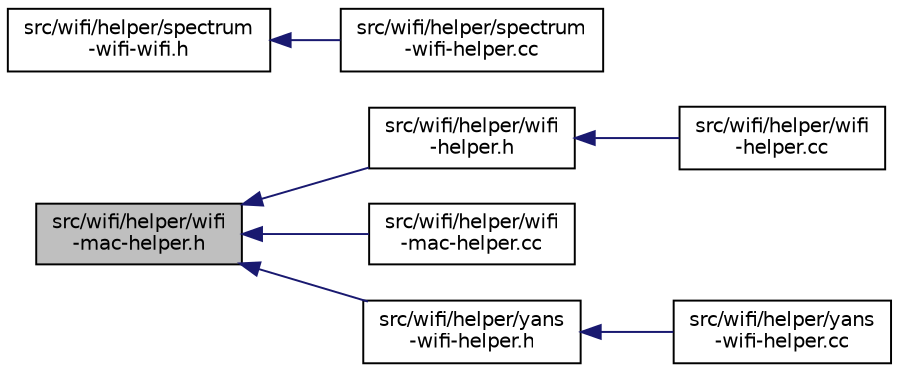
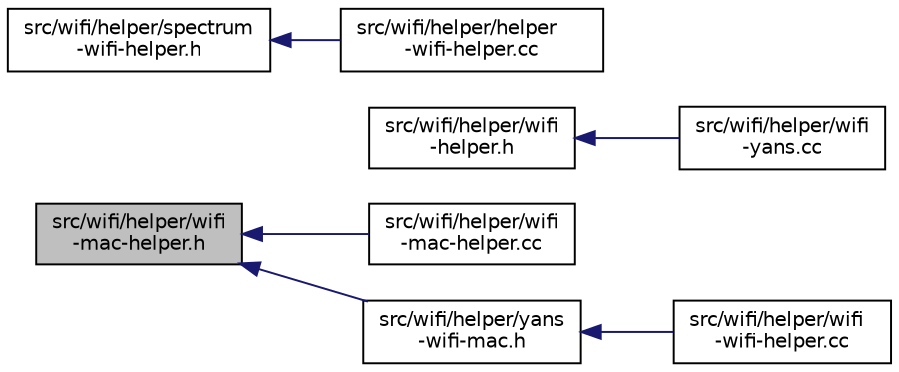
(139, 40) -> (139, 40)
(472, 40) -> (472, 40)
(782, 138) -> (782, 138)
(315, 183) -> none
(472, 332) -> (472, 332)
(782, 332) -> (782, 332)
